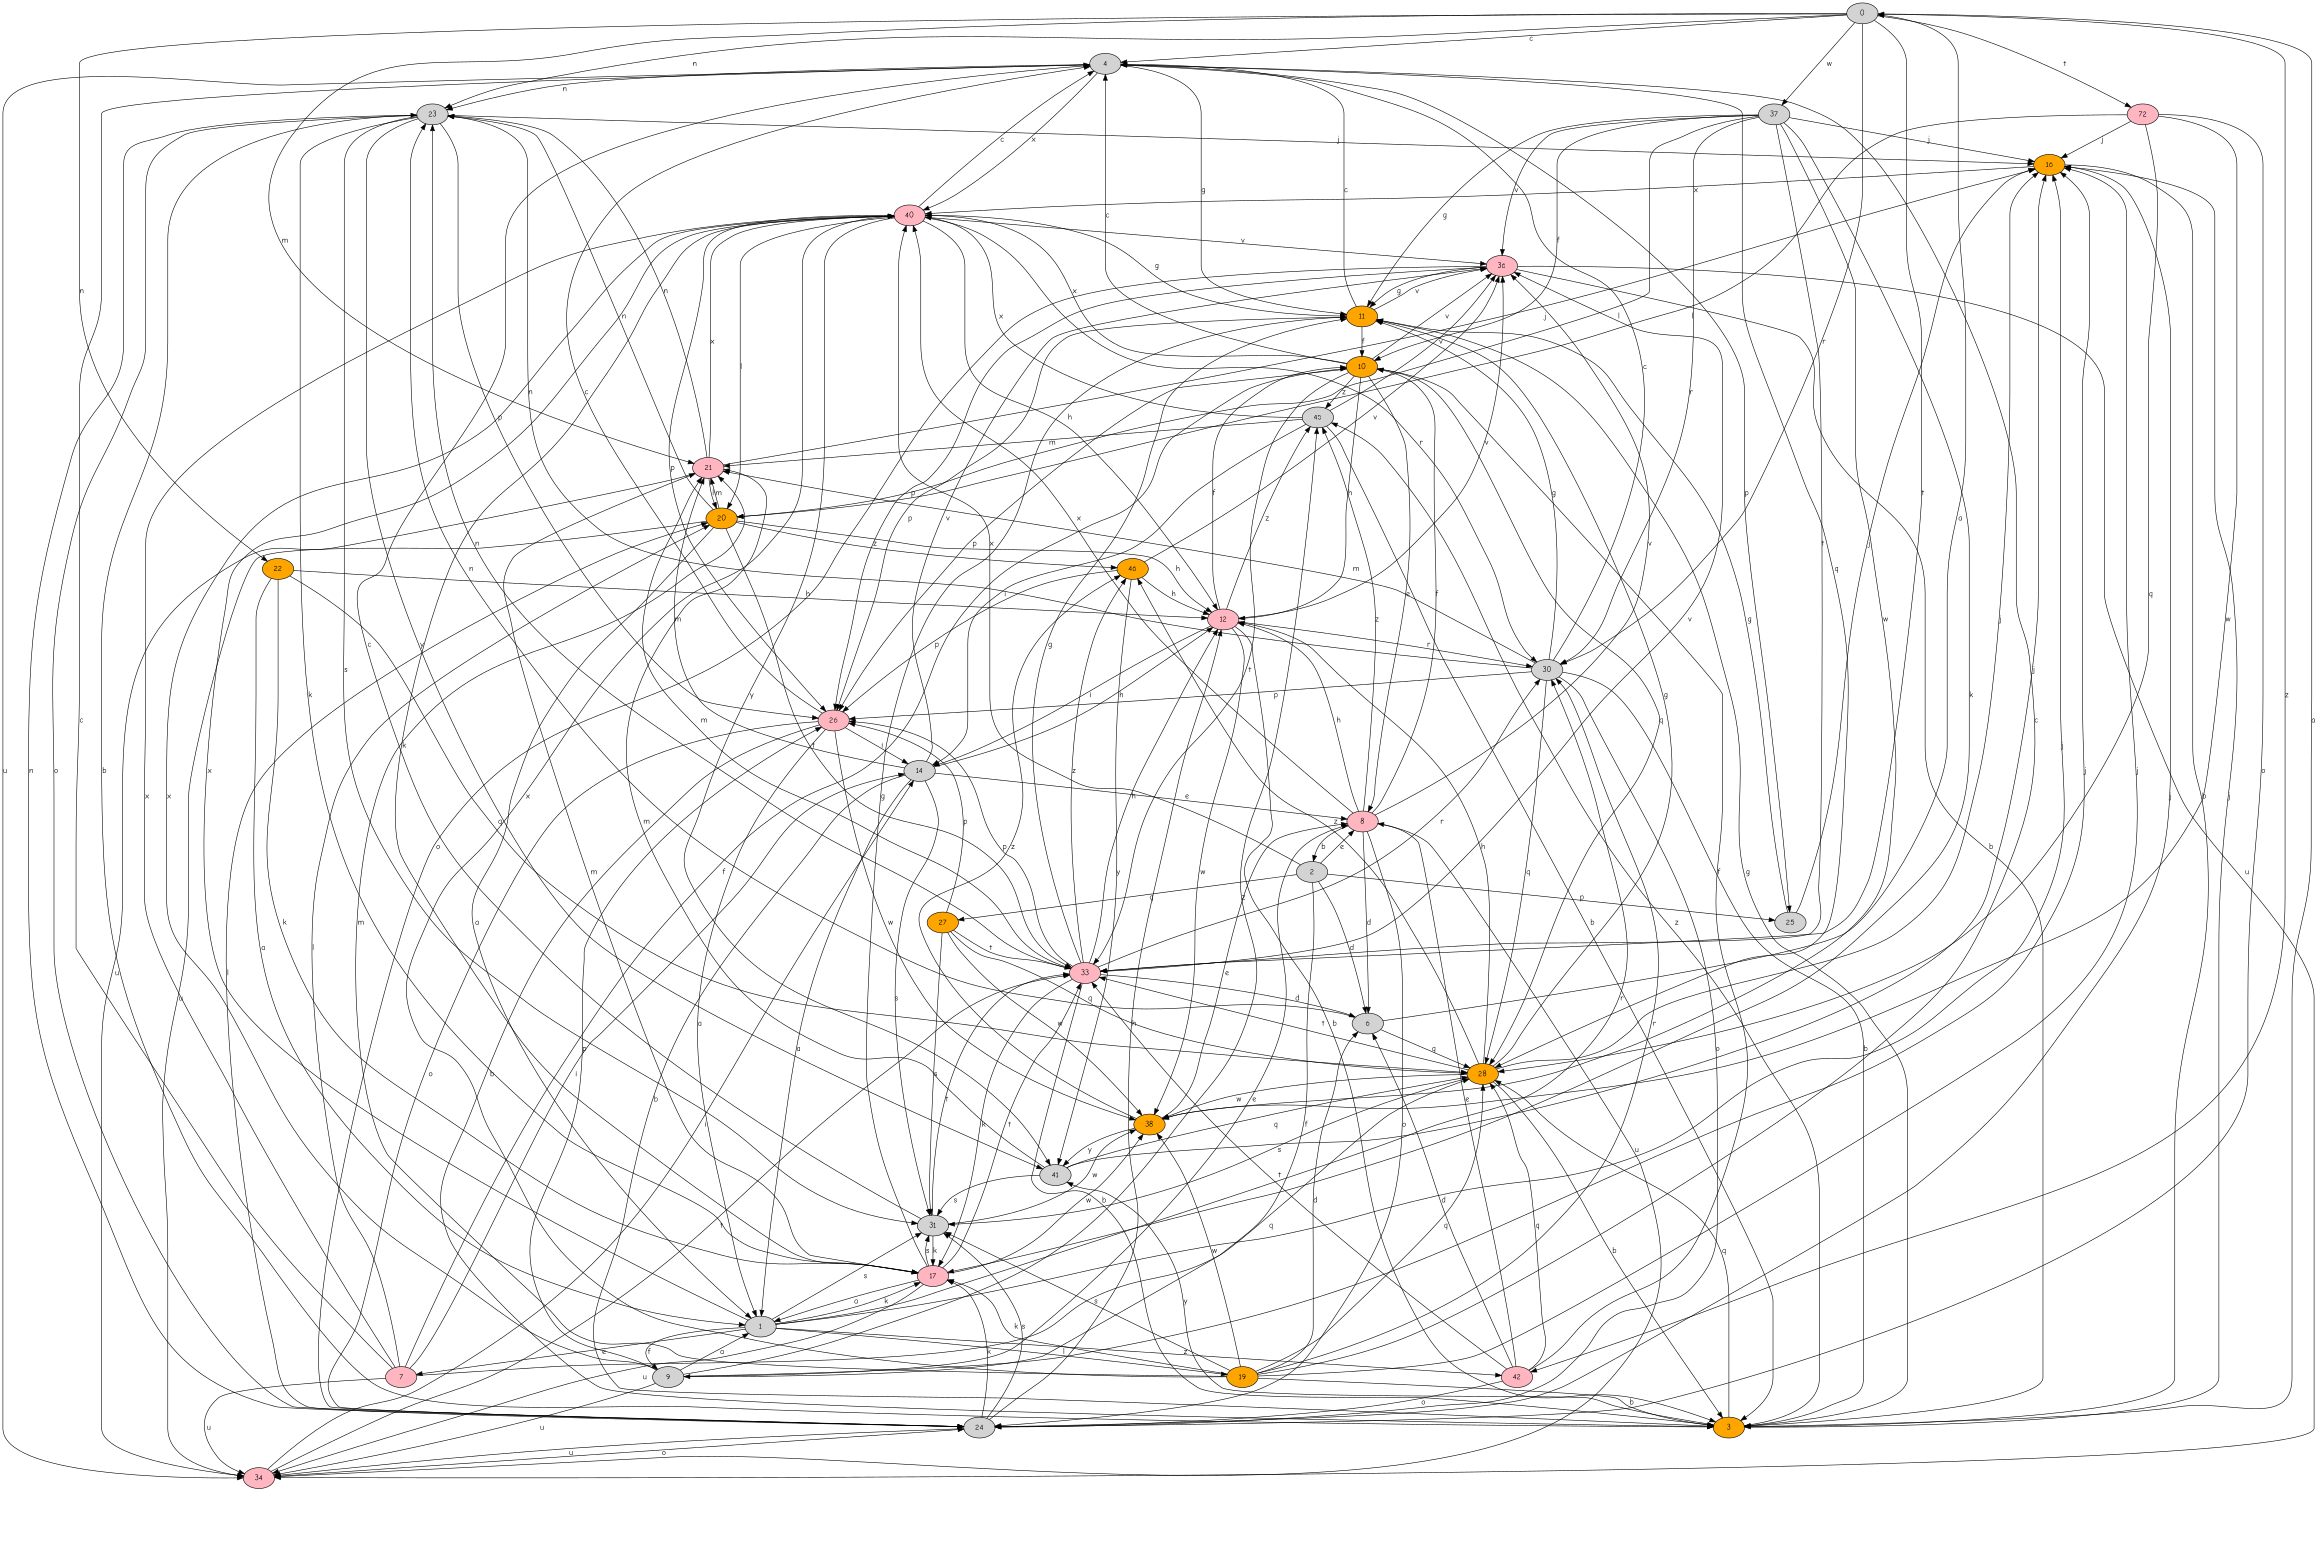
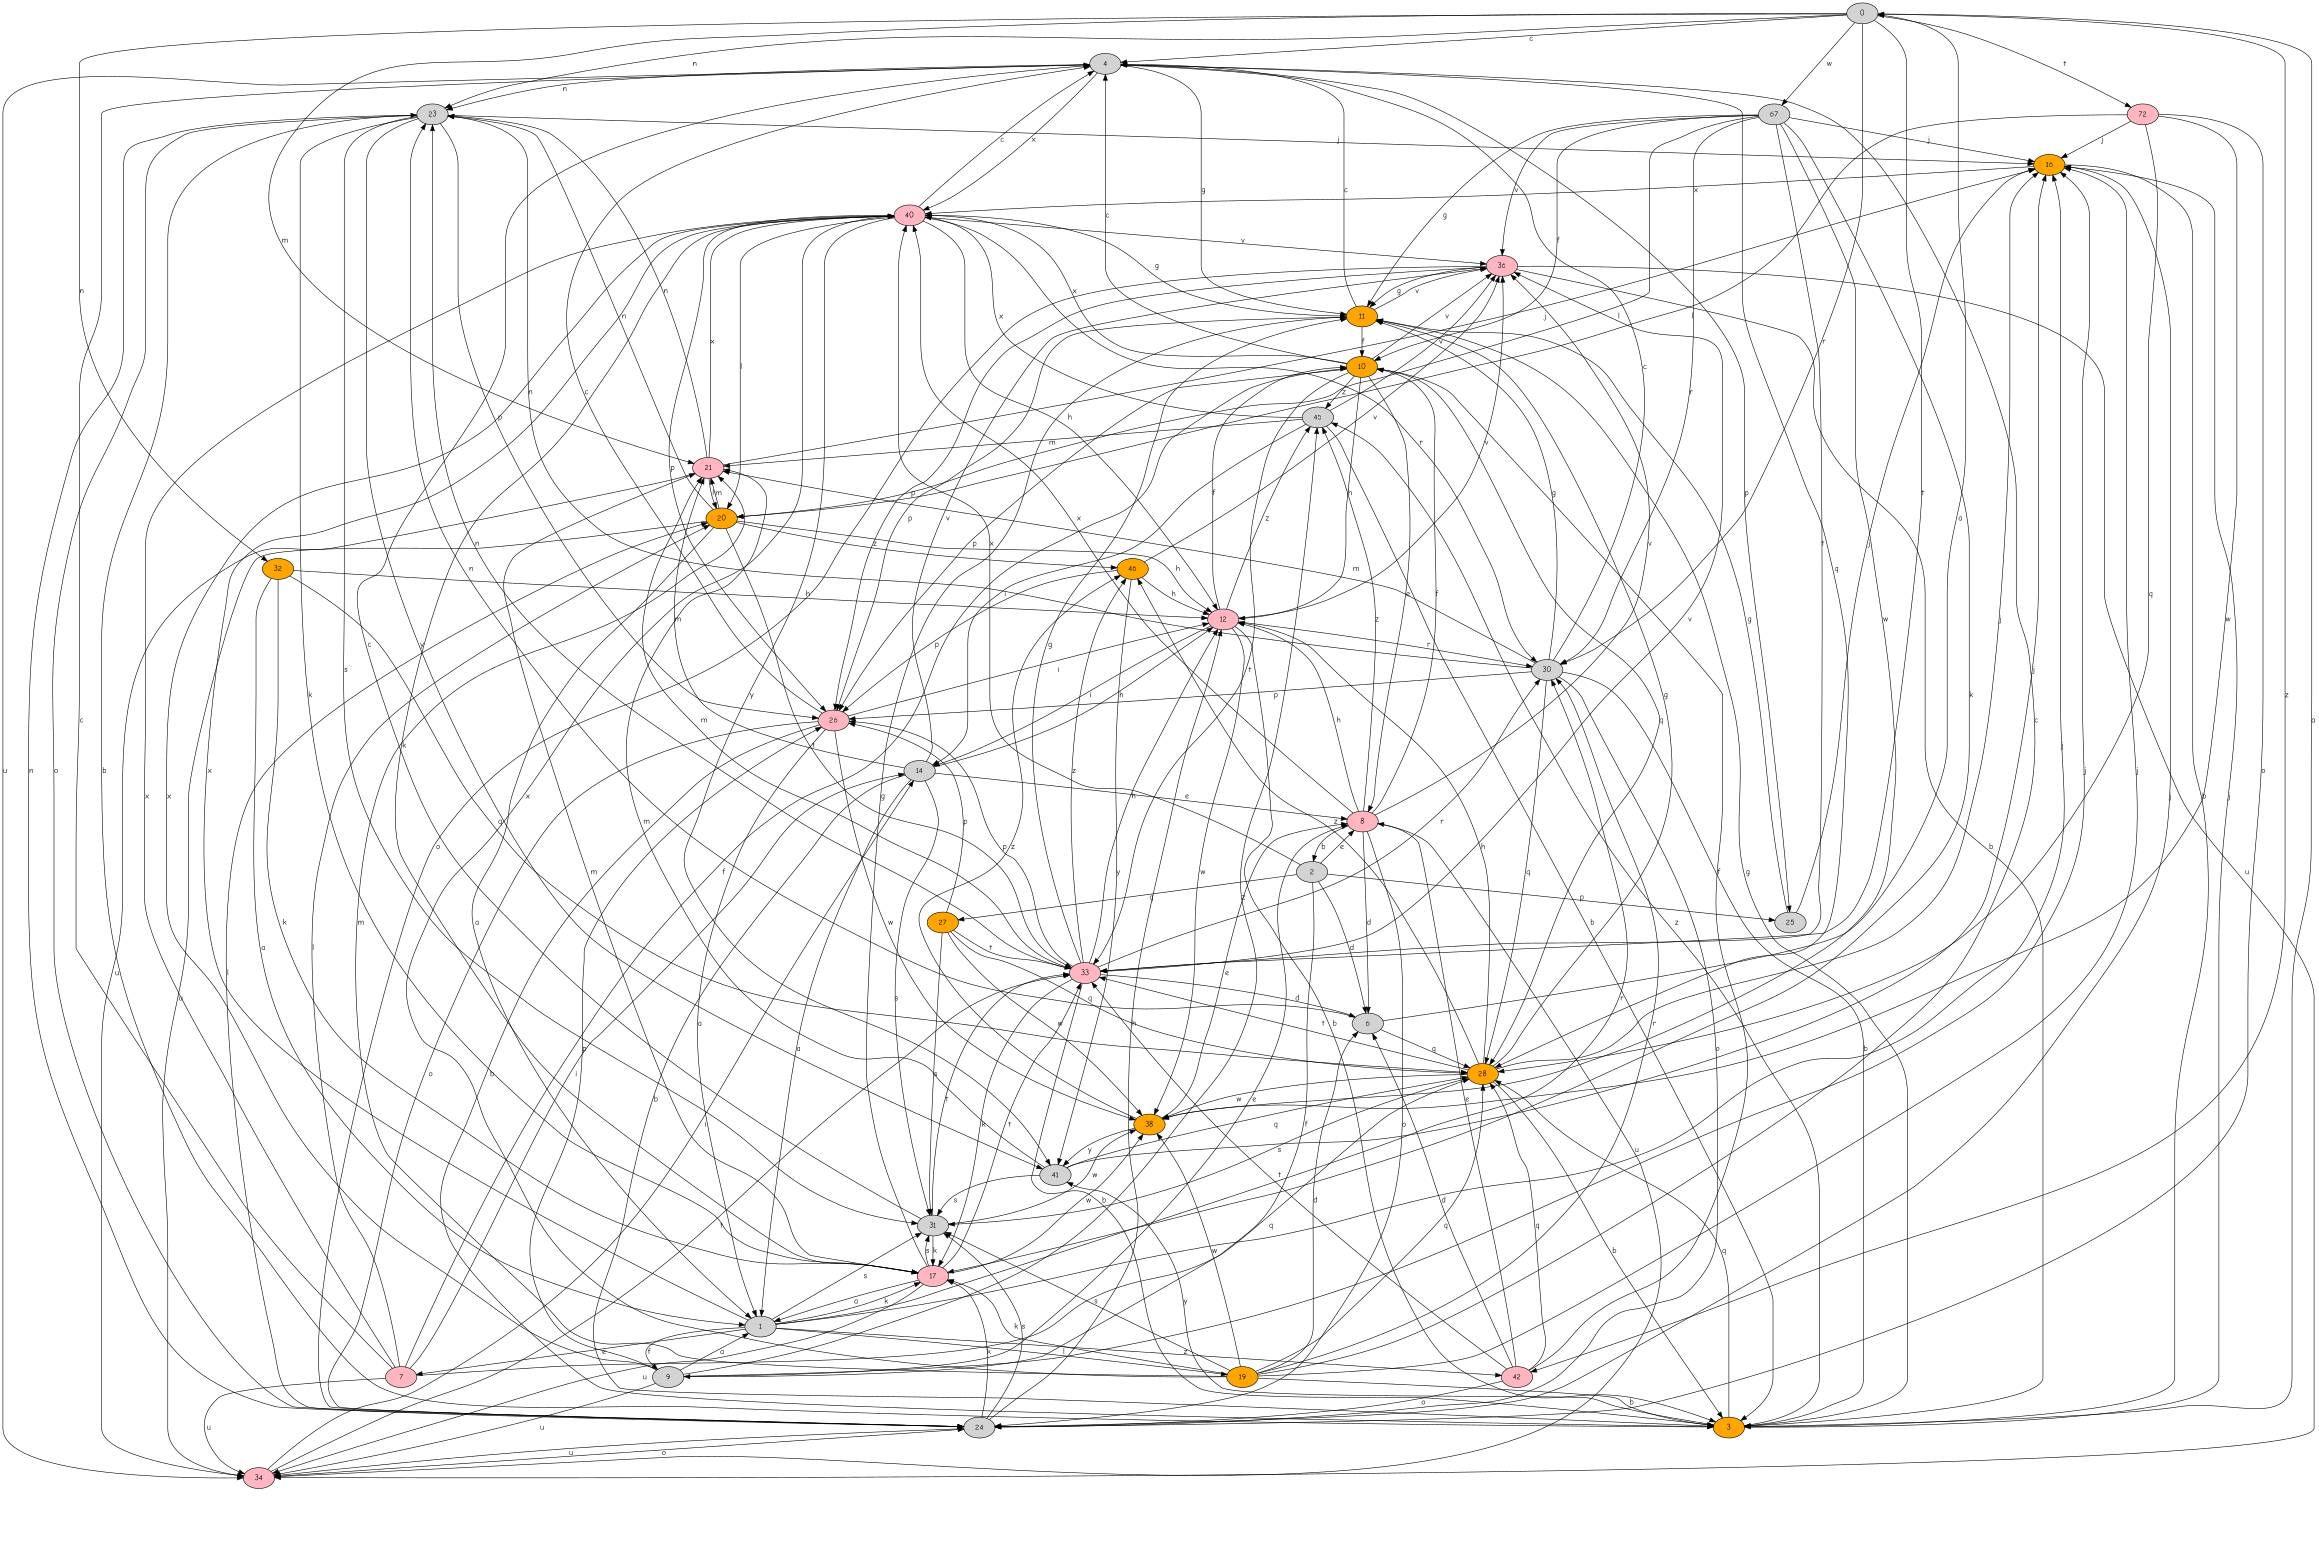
(1774, 114) -> (1774, 114)
(278, 569) -> (278, 569)
(874, 744) -> (1016, 671)
